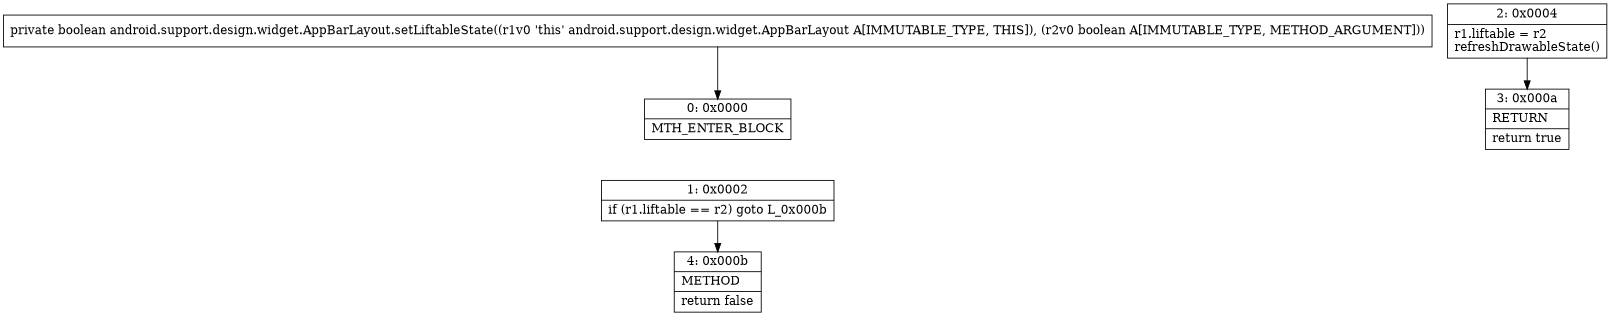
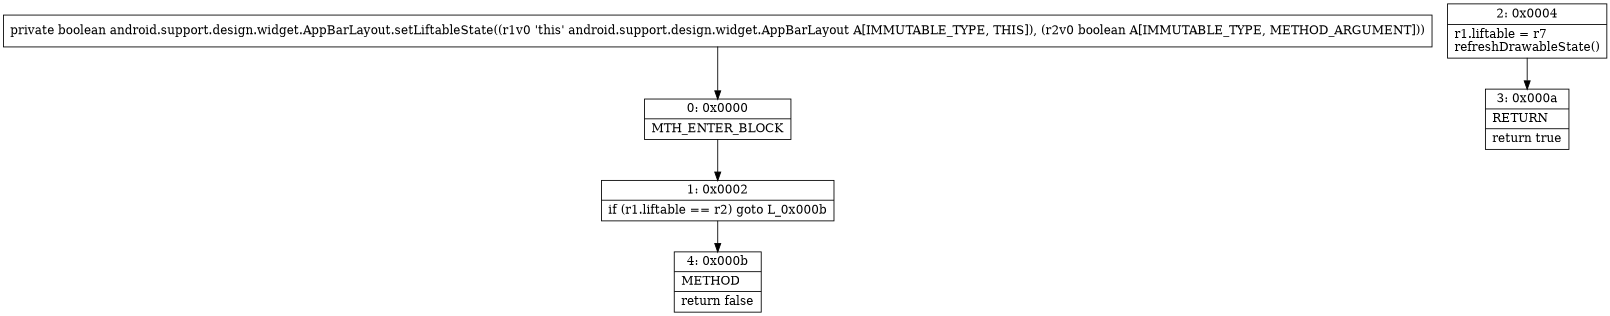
(1501, 34) -> (1501, 34)
none -> (718, 156)
